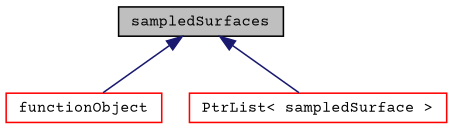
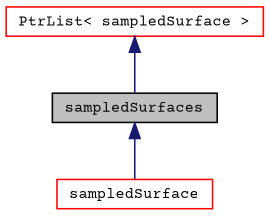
(266, 69) -> (135, 73)
(84, 108) -> (135, 194)
